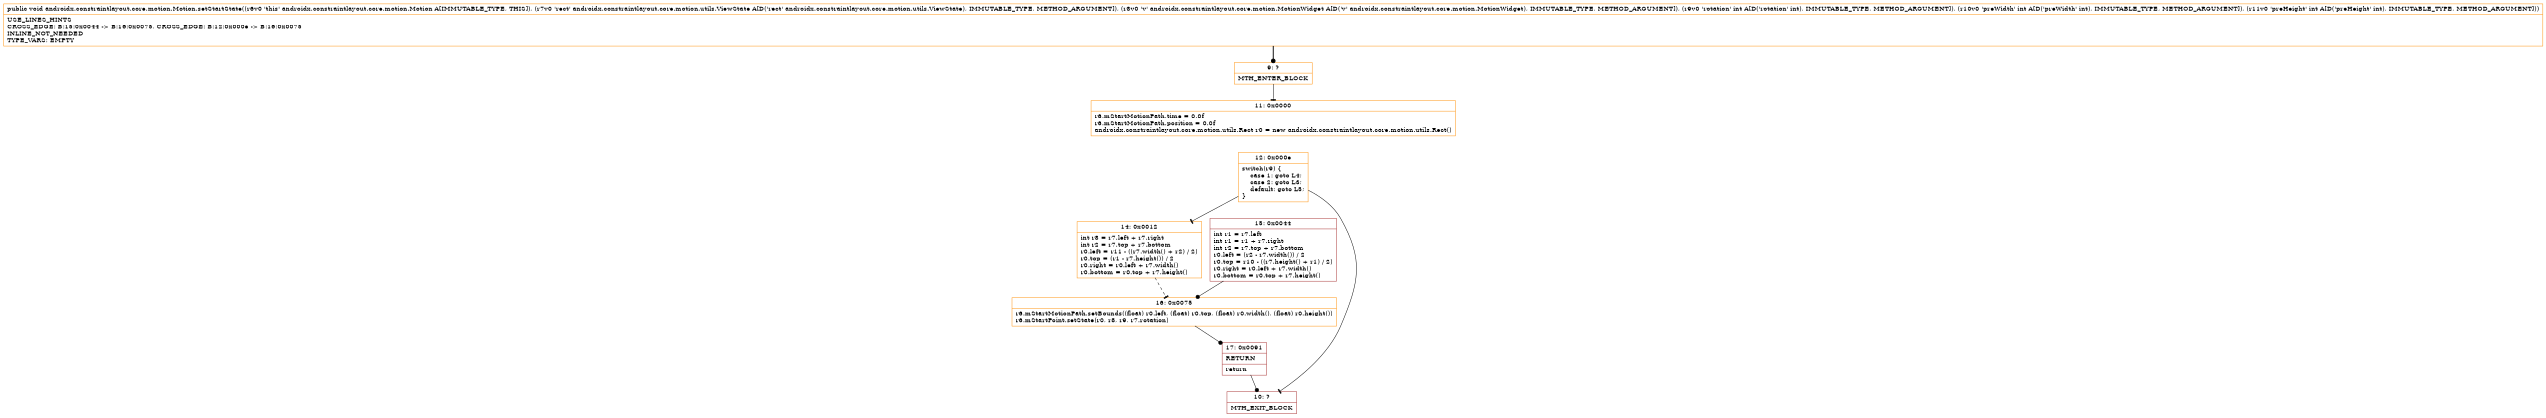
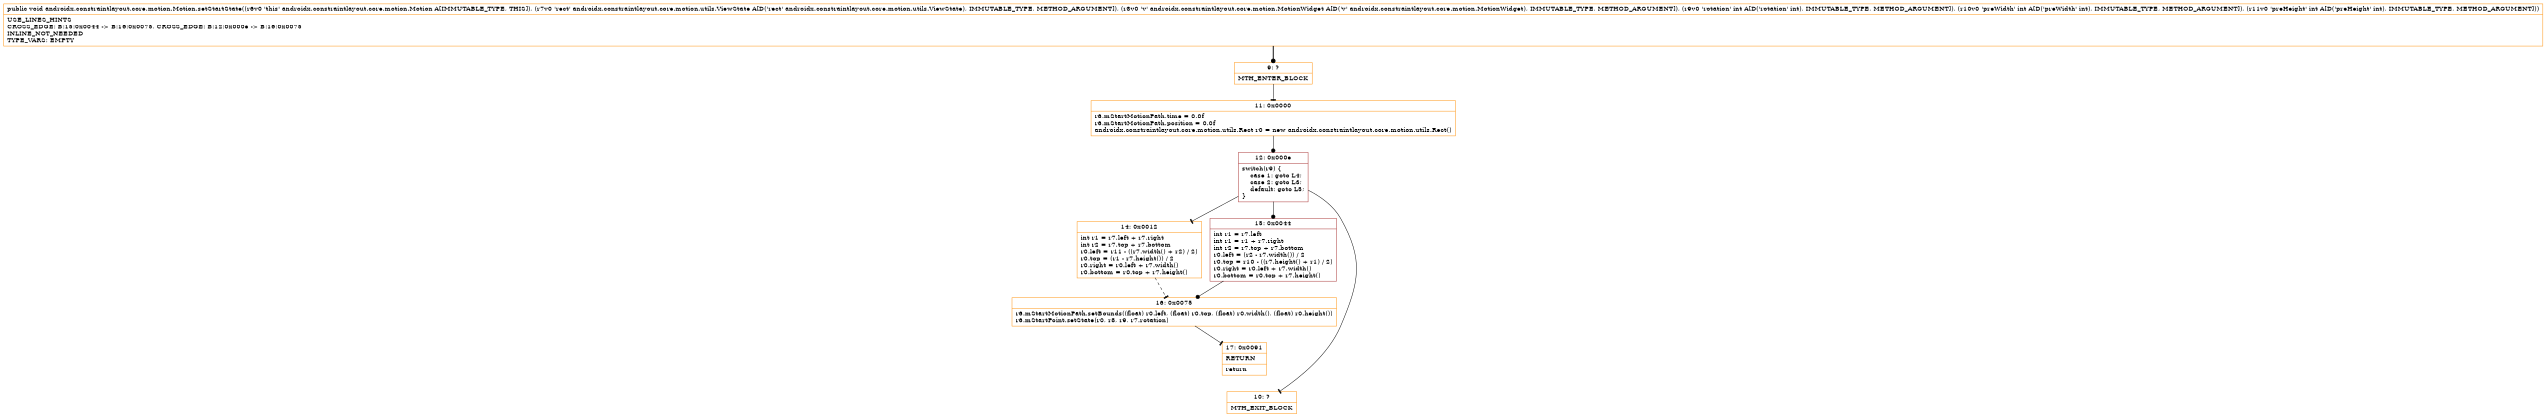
none -> (1273, 142)
(1273, 177) -> (1273, 177)
none -> (1273, 208)
(1122, 238) -> (1122, 238)
(1207, 334) -> (1207, 334)
(1244, 359) -> (1244, 359)
(1253, 382) -> none
(1262, 403) -> (1262, 403)
